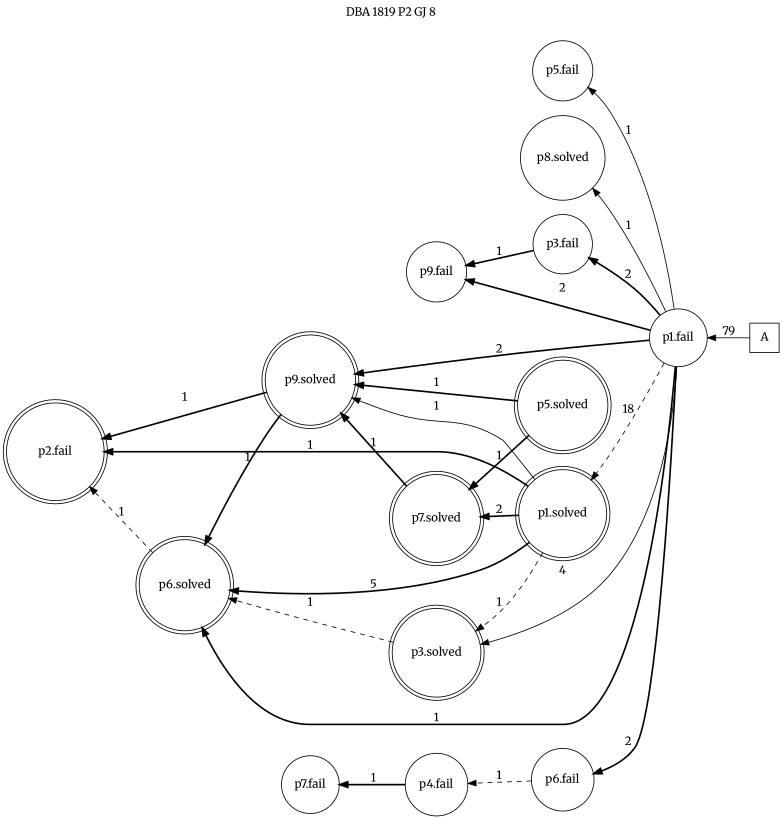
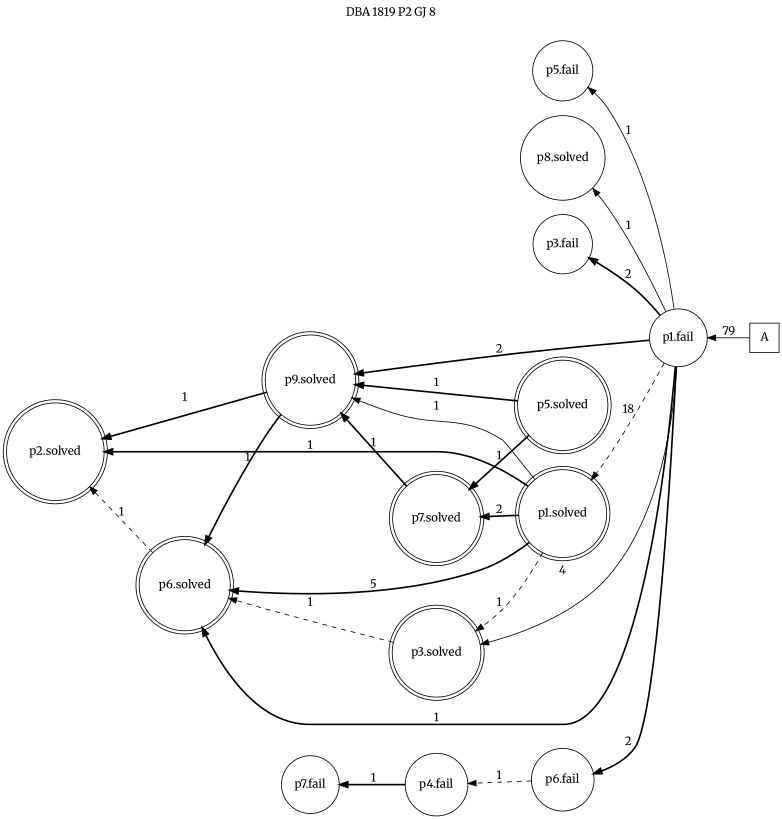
(437, 272) -> none
(55, 452) -> (55, 452)
